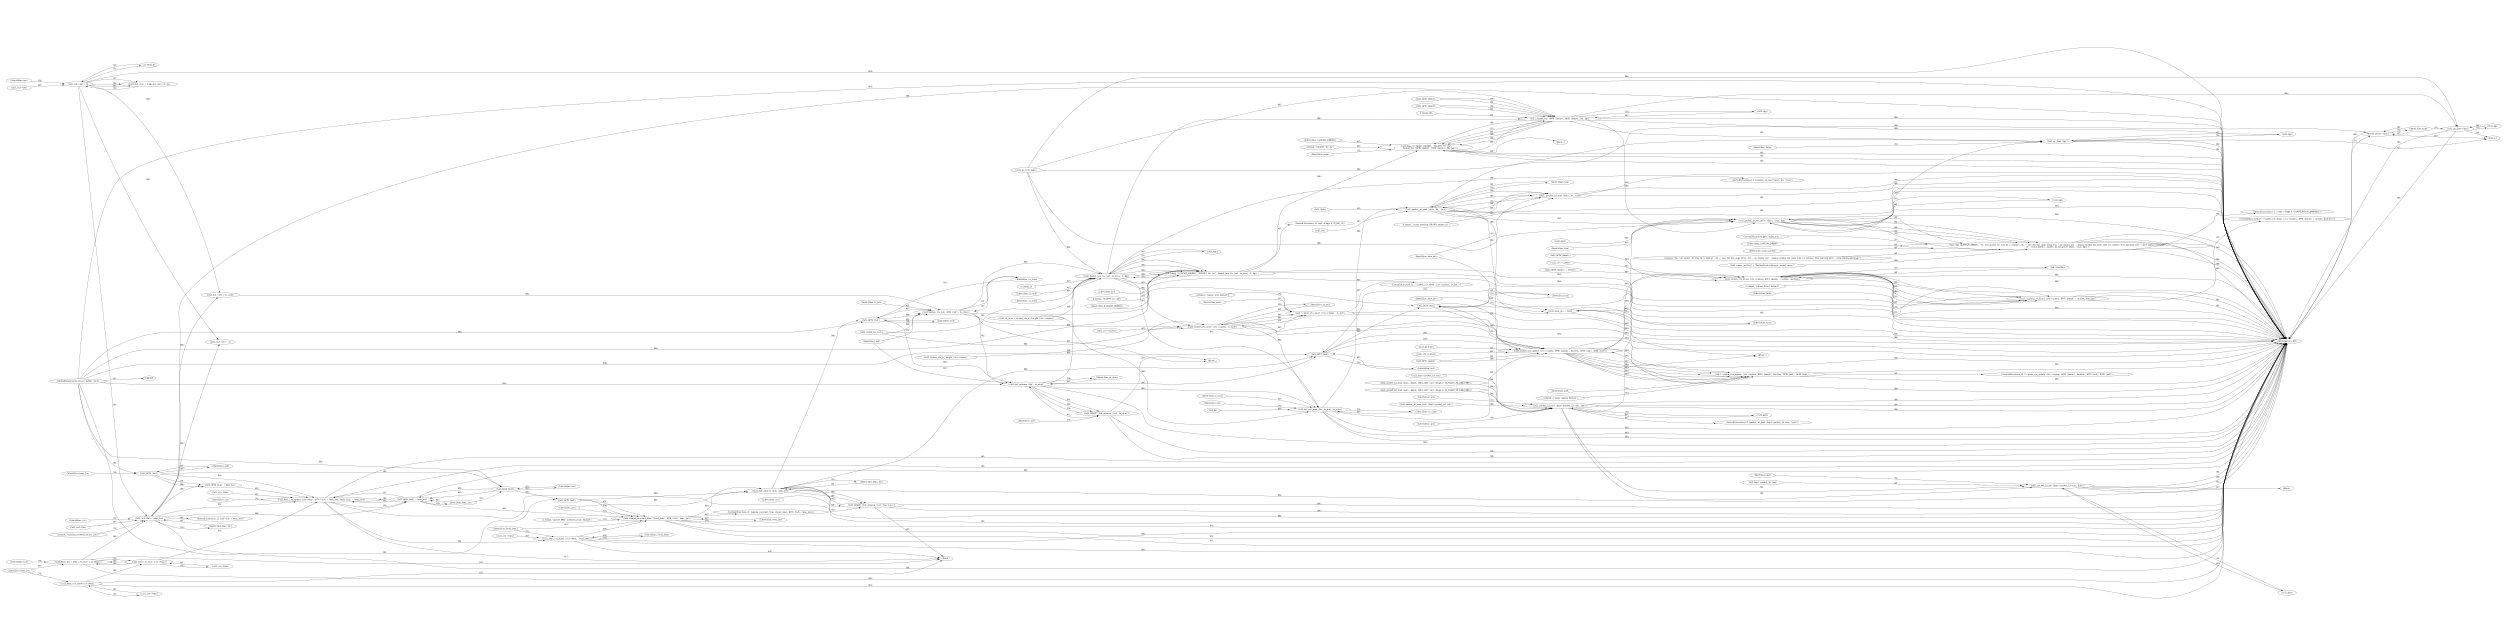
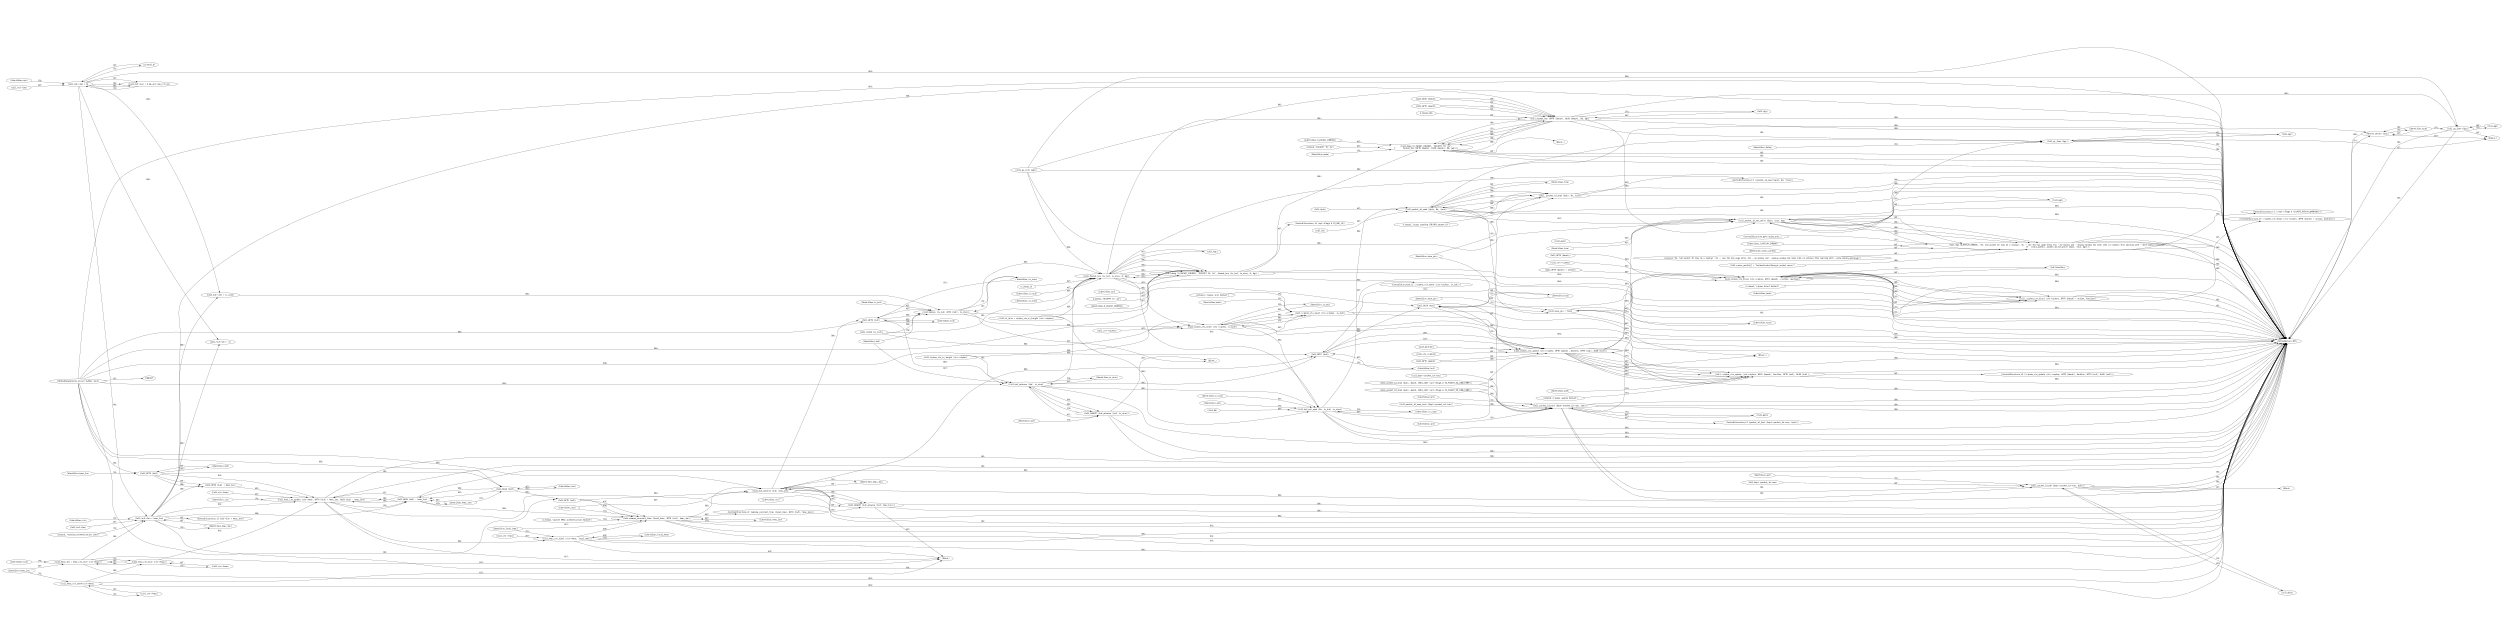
(985, 351) -> (987, 363)
none -> (397, 460)
